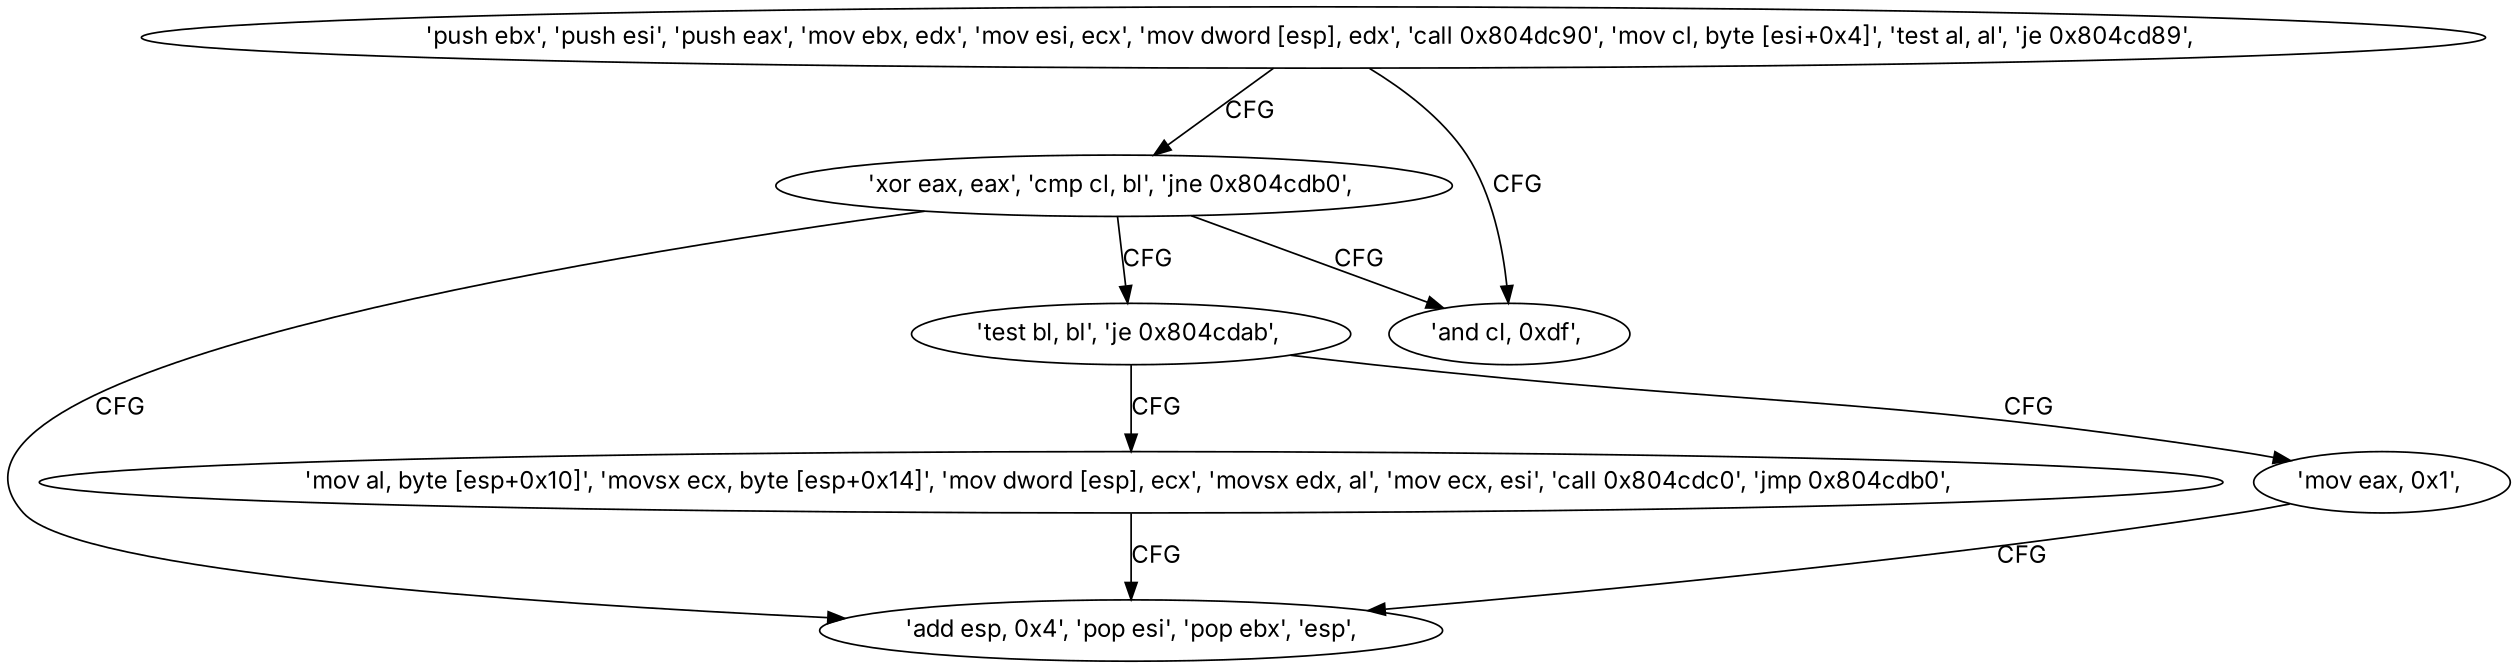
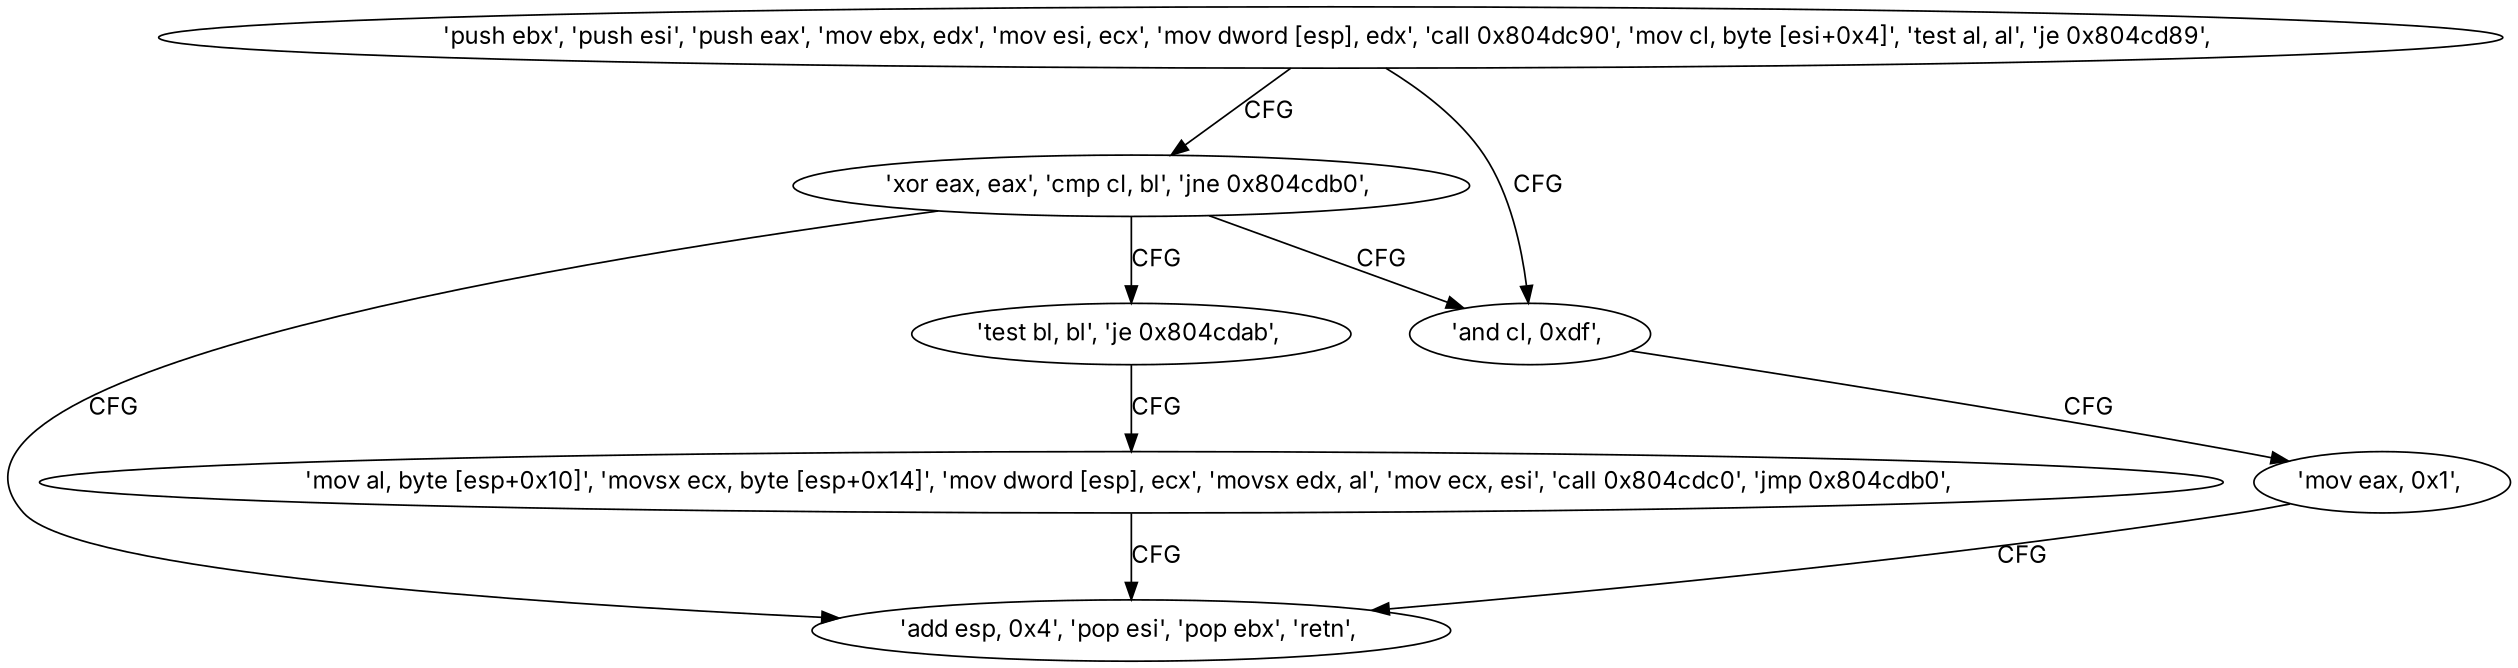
(1783, 401) -> (1952, 402)
(1131, 631) -> (1131, 631)
